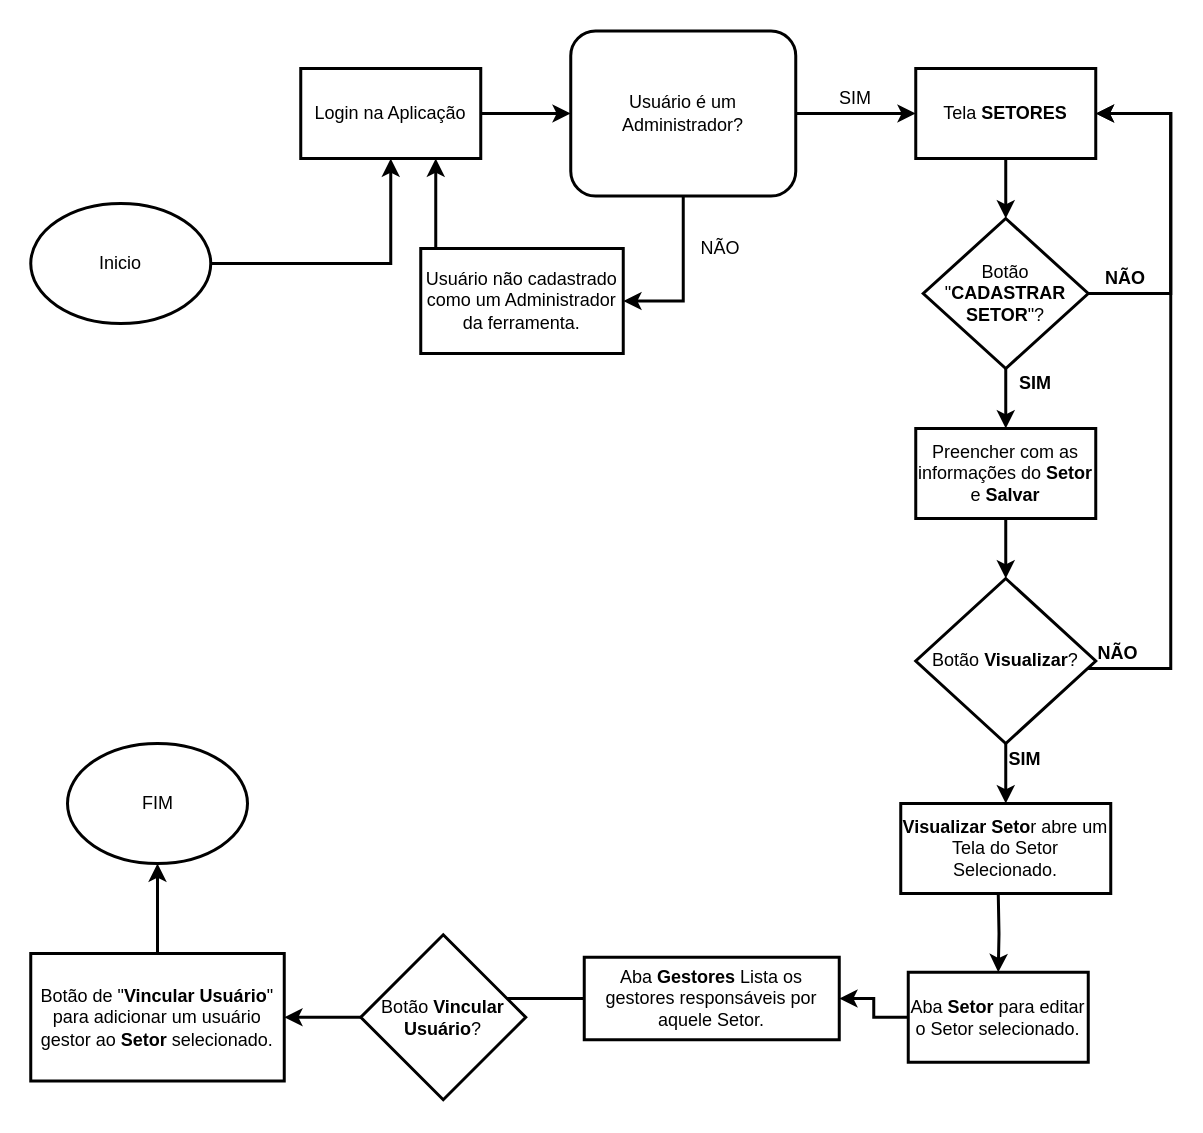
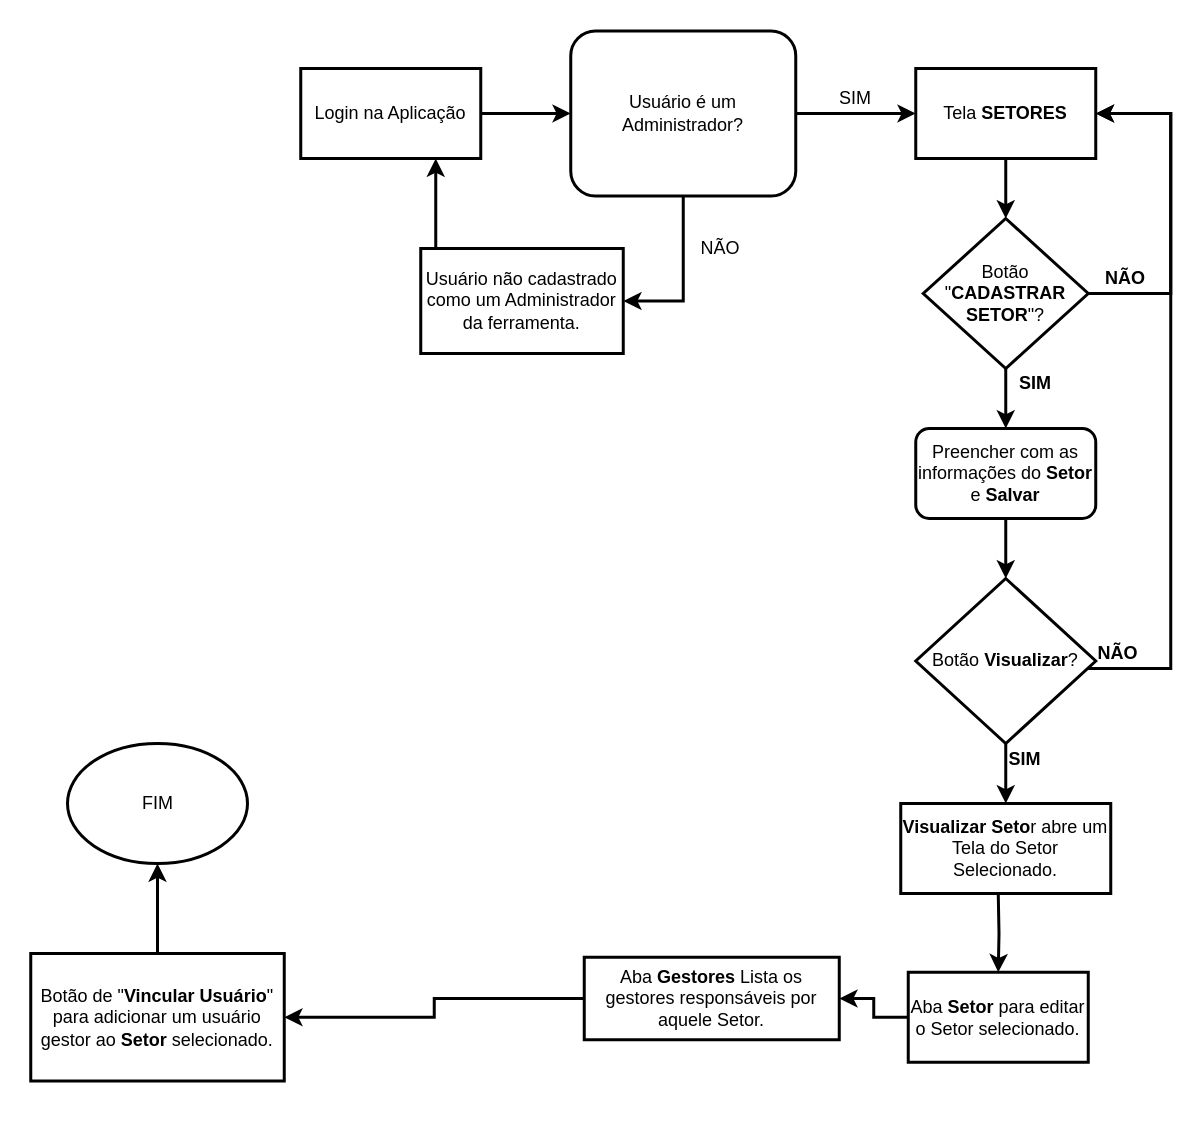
(121, 263) -> none
(347, 263) -> none
(1006, 473) -> (1006, 473)
(443, 1017) -> none
